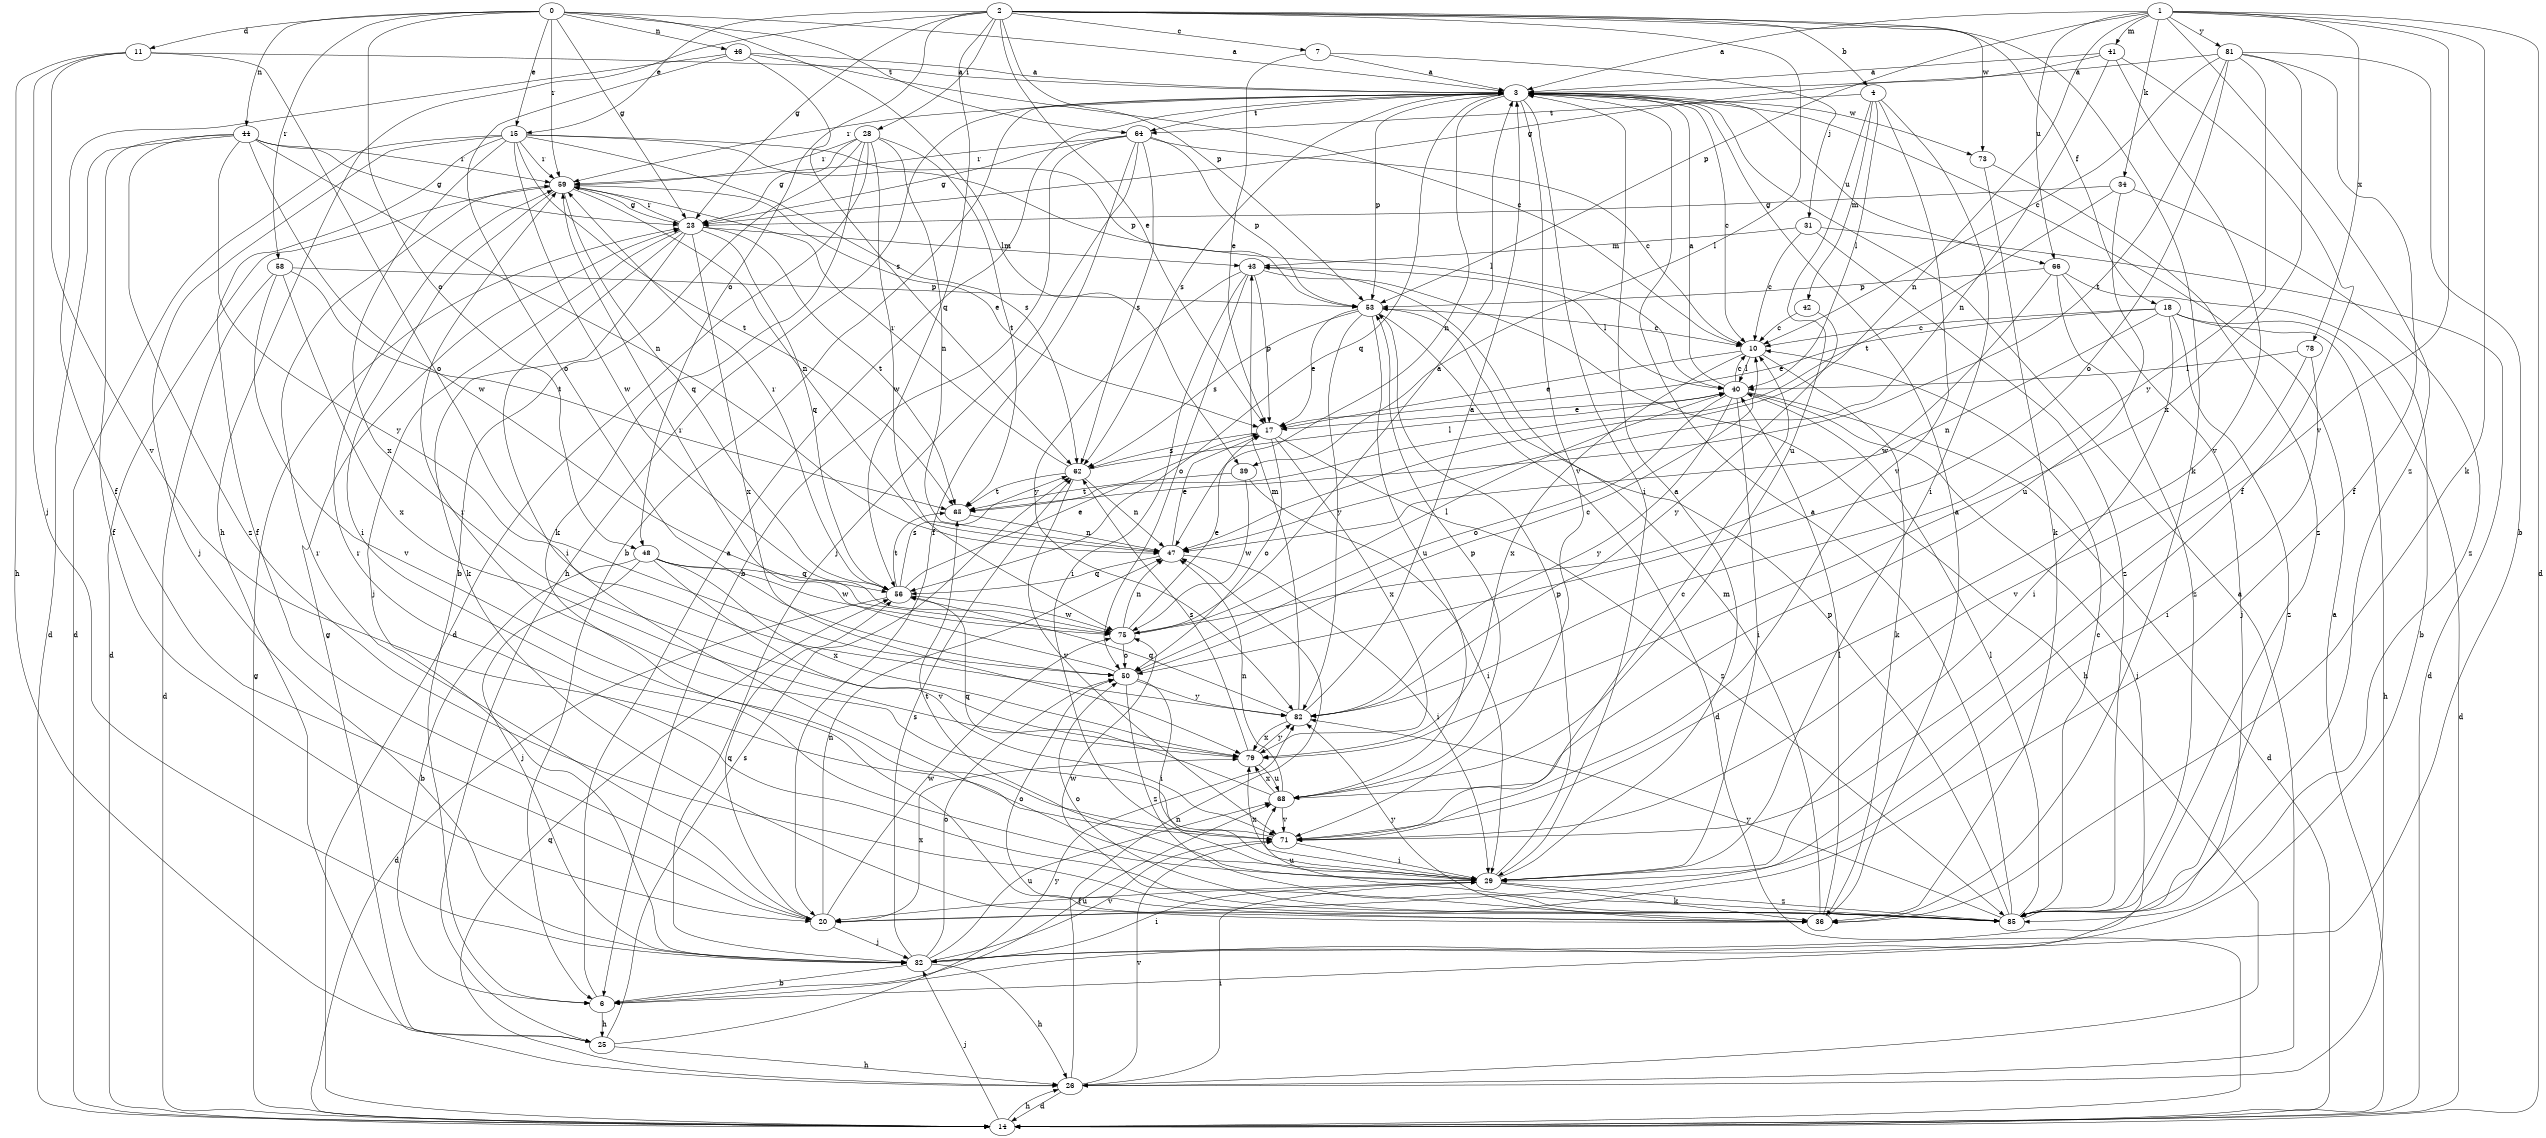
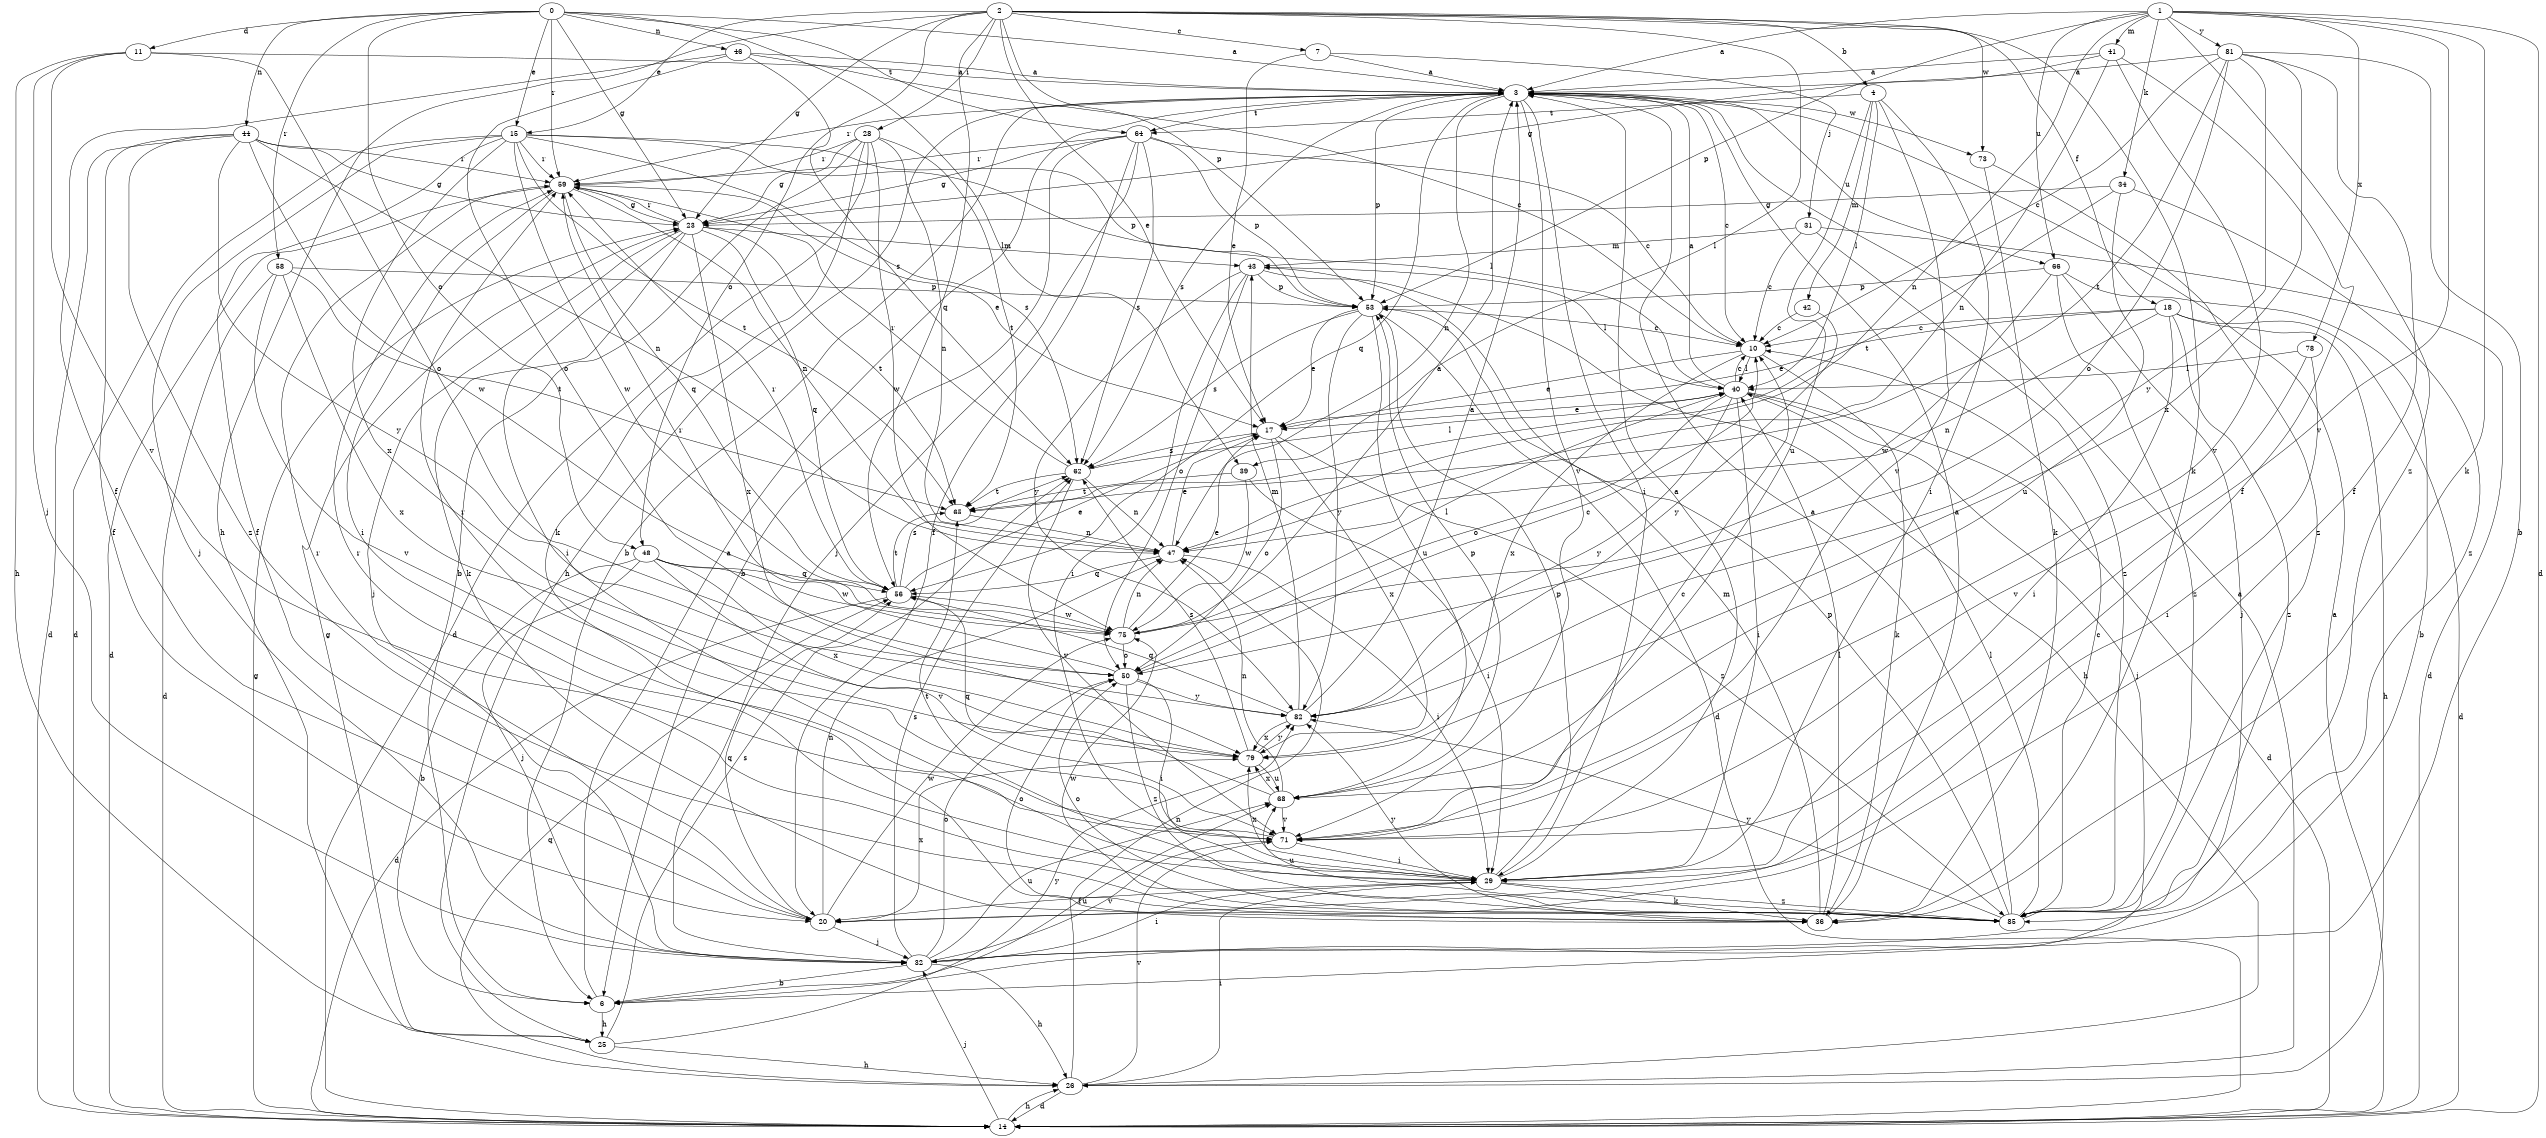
(1266, 342) -> (1302, 299)
